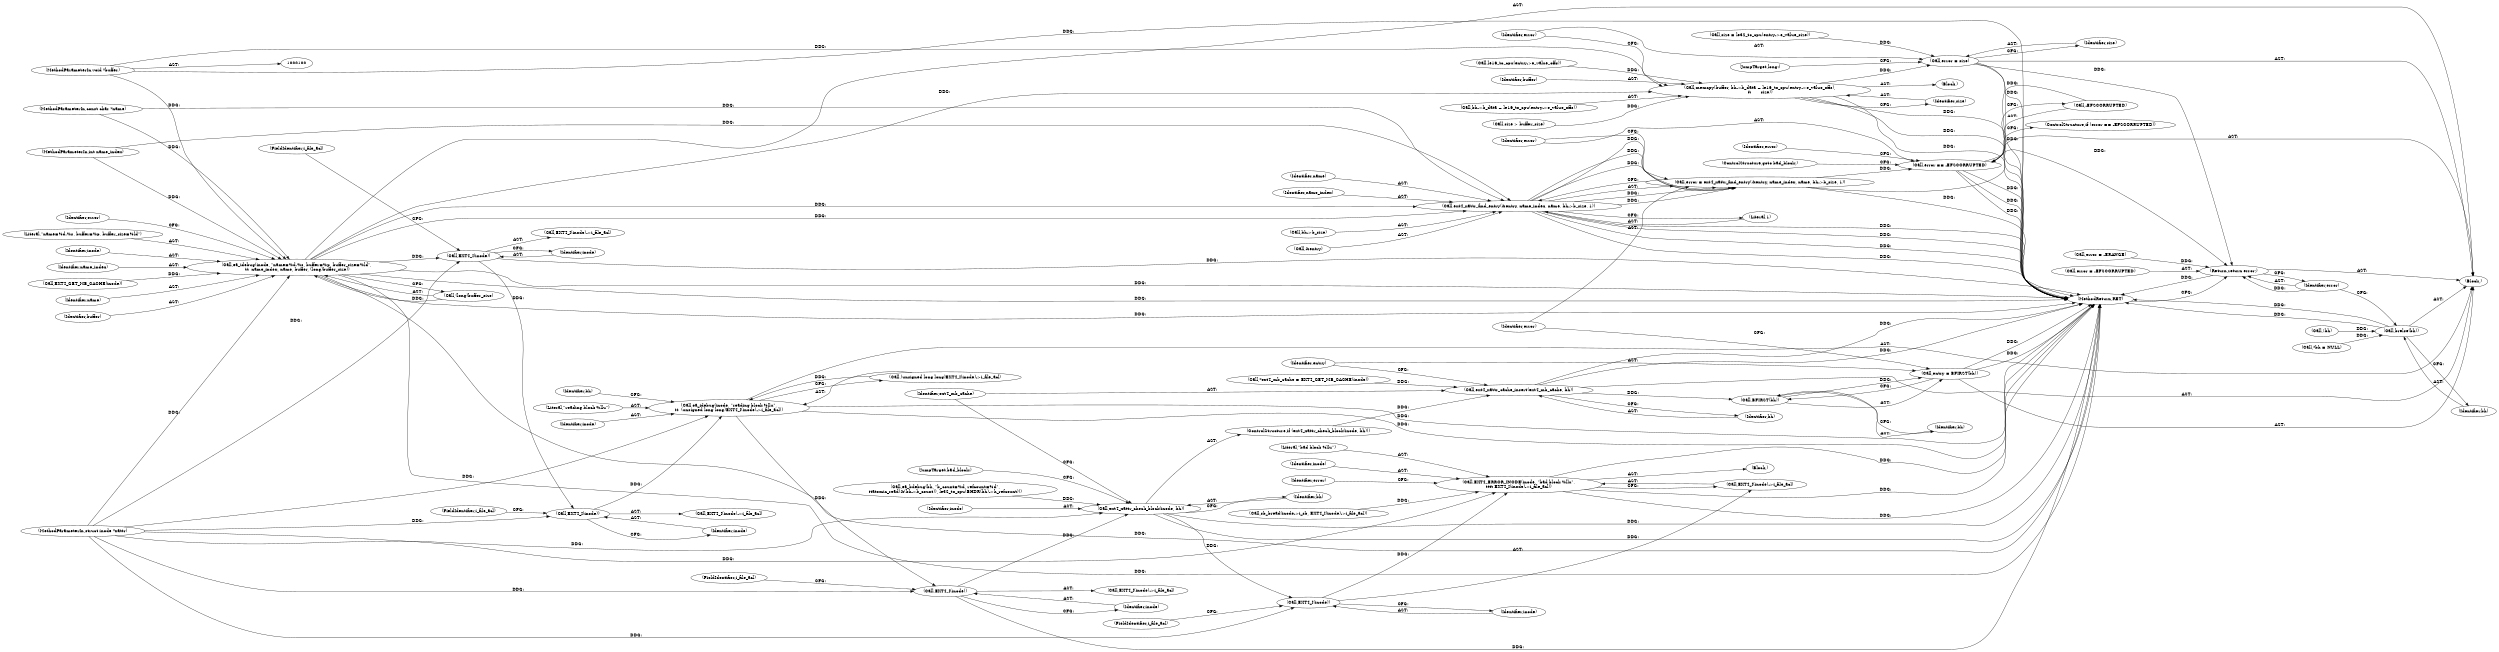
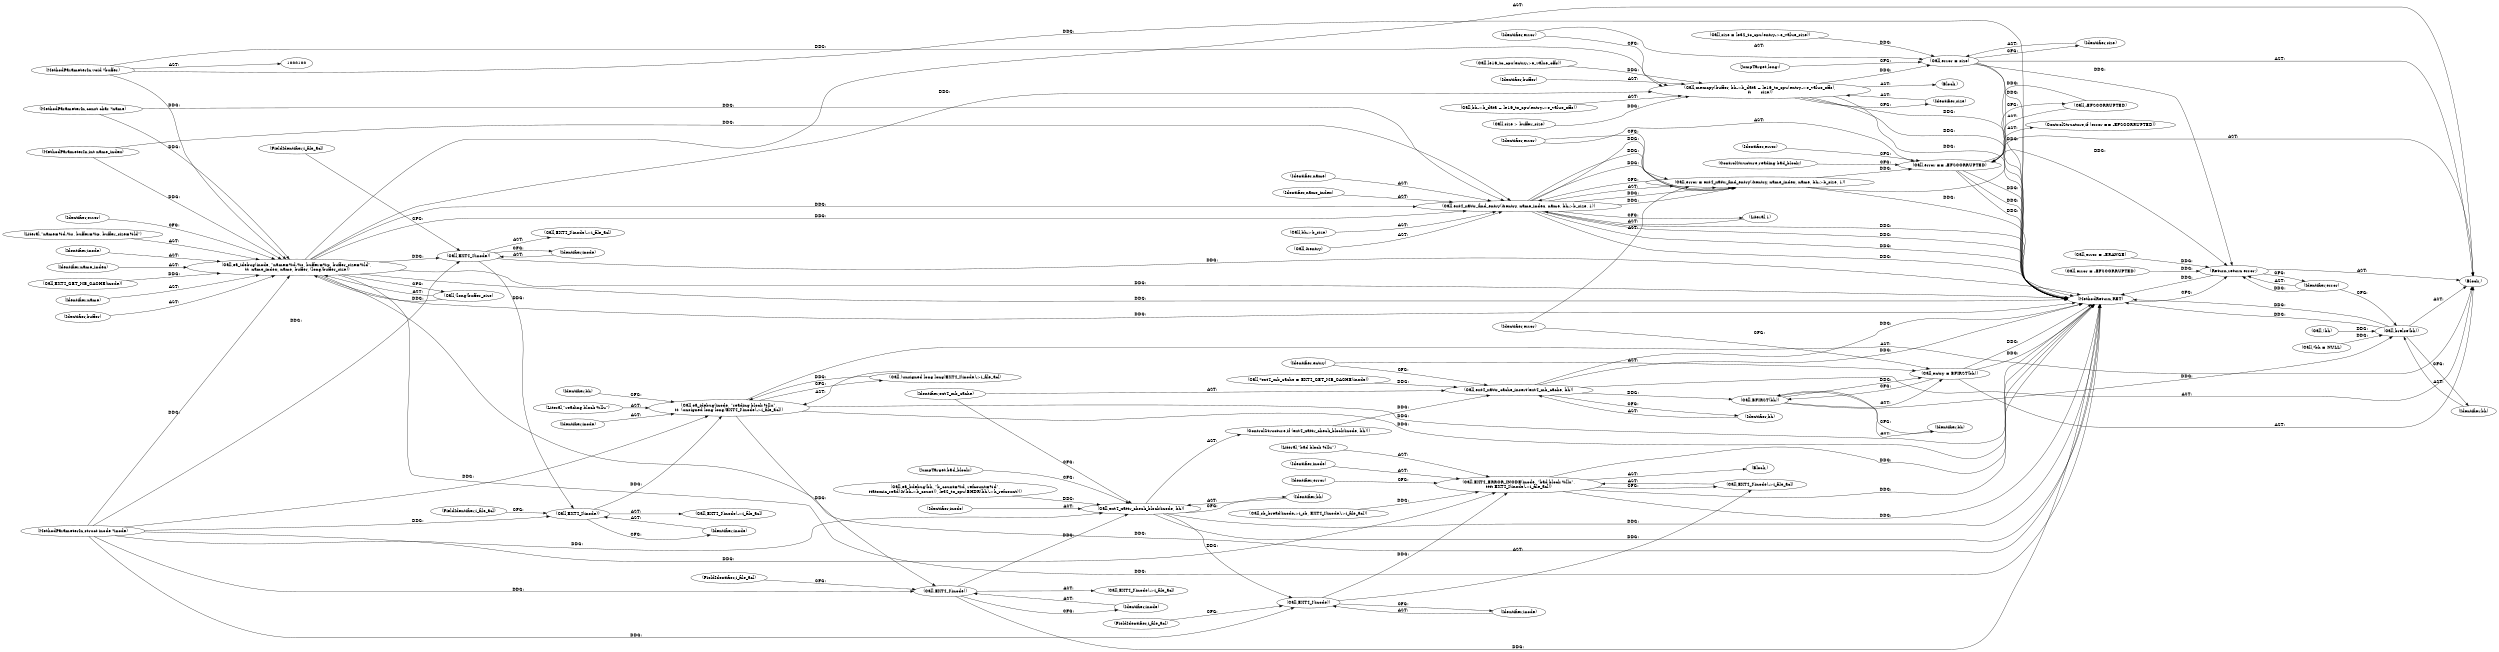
(2013, 128) -> (2013, 128)
(1760, 163) -> (1760, 163)
(2188, 269) -> (2188, 269)
none -> (2074, 391)
(83, 531) -> (83, 531)
